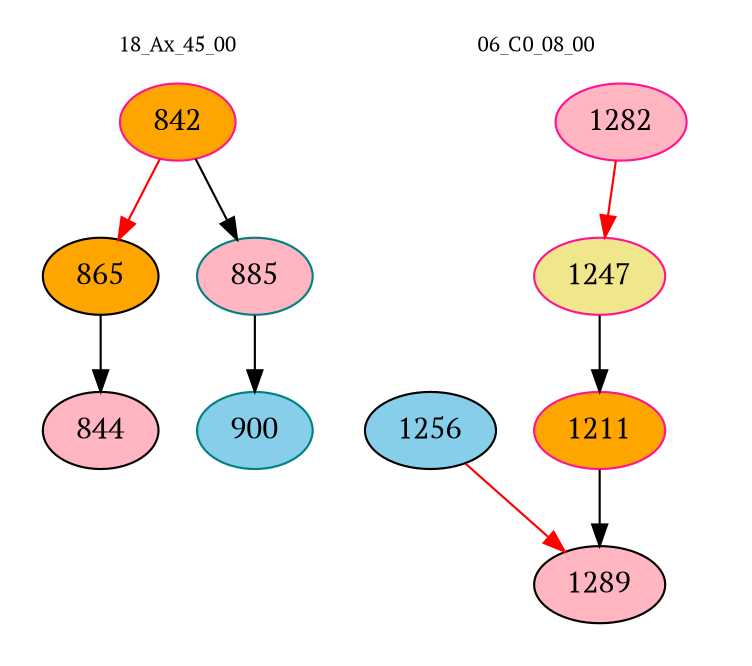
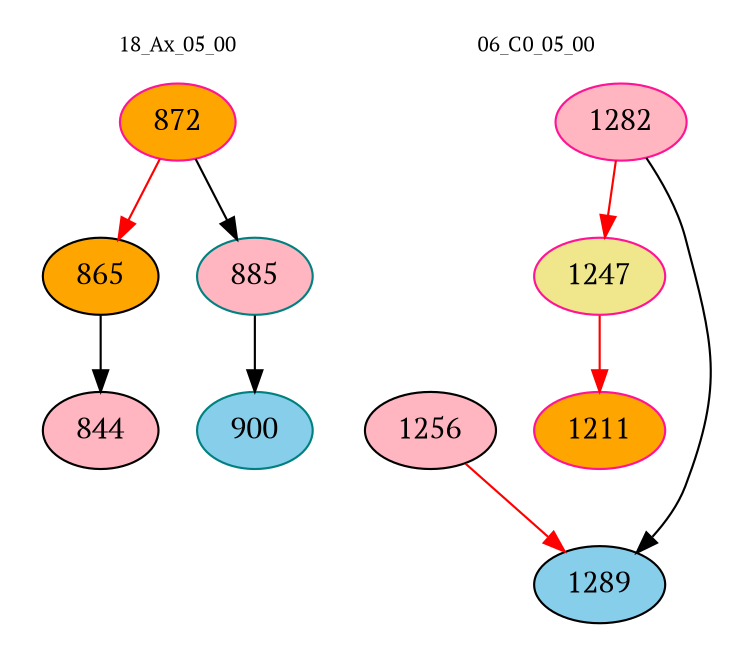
(178, 46) -> (178, 46)
(536, 46) -> (536, 46)
(178, 122) -> (178, 122)
(600, 343) -> (600, 343)
(430, 430) -> (430, 430)
(600, 497) -> (709, 348)
(600, 585) -> (600, 585)
